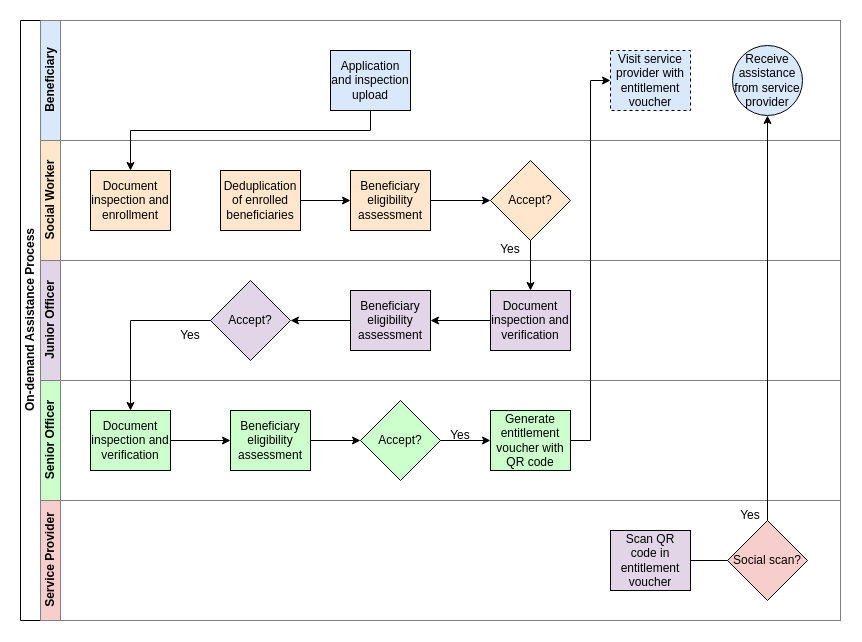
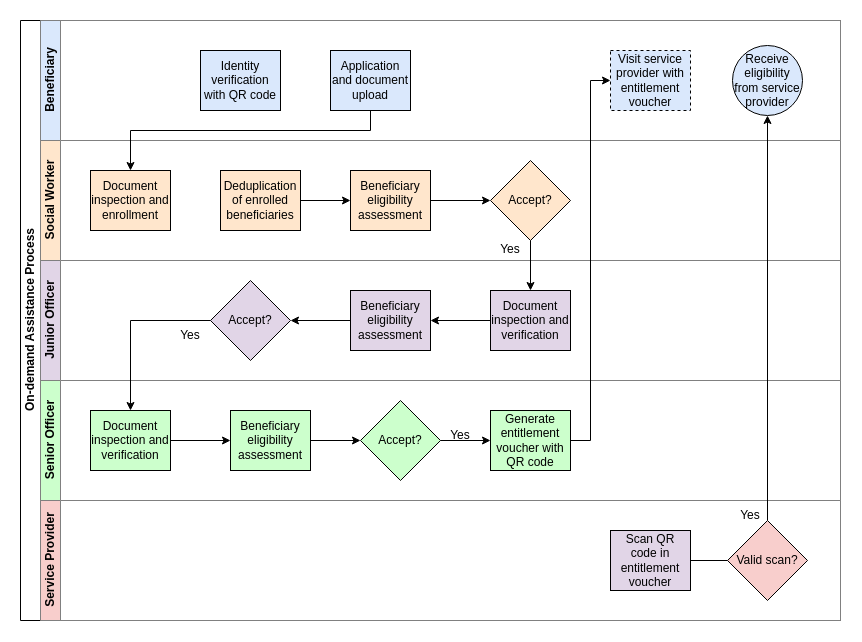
none -> (241, 81)
(371, 81) -> (371, 81)
(768, 81) -> (768, 81)
(768, 561) -> (768, 561)
